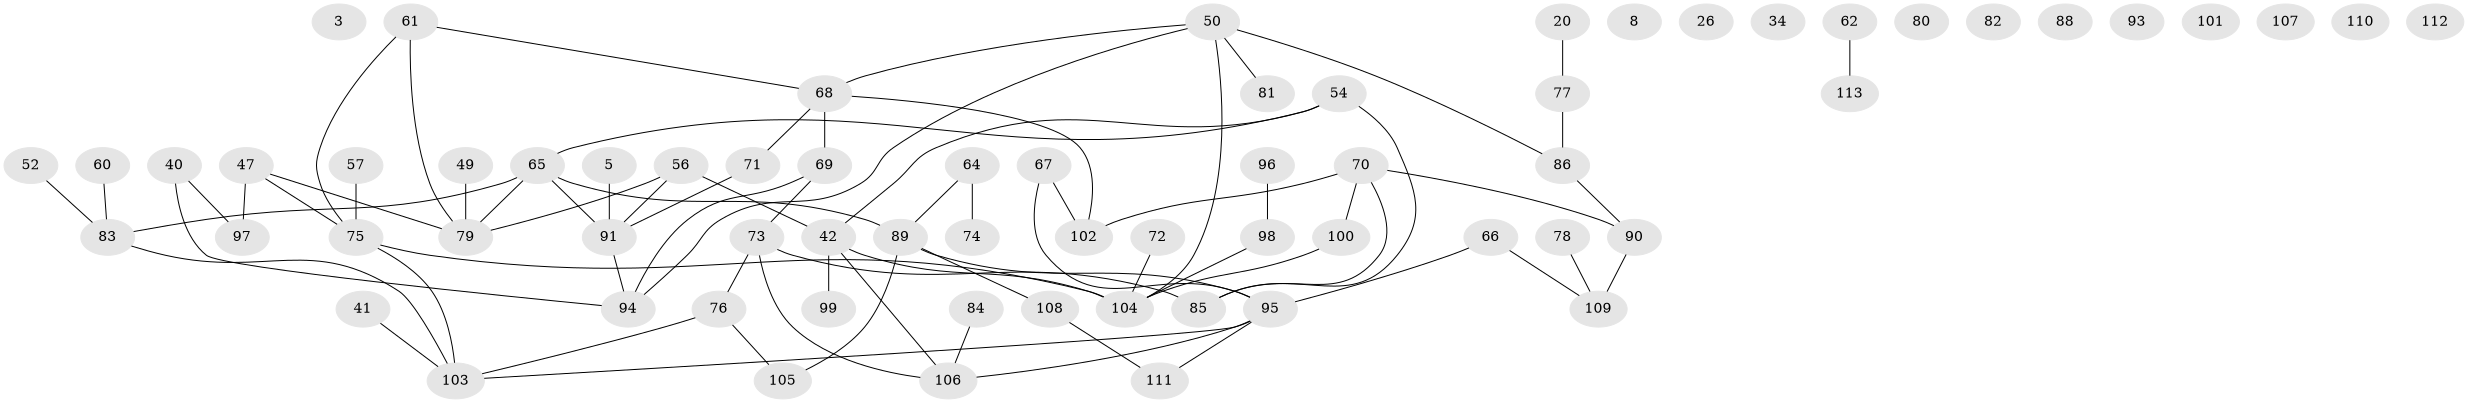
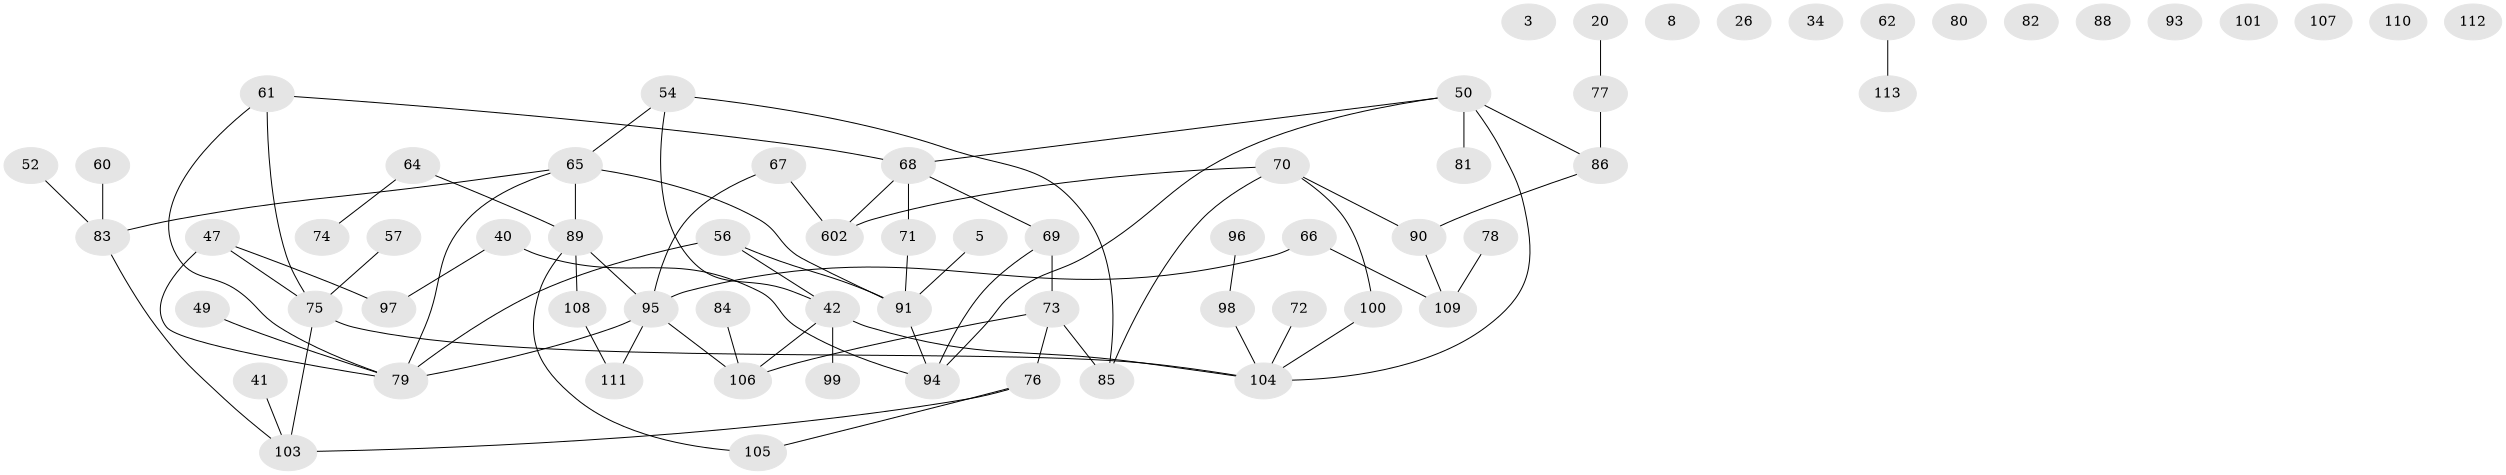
(1084, 237) -> (835, 237)
(868, 355) -> (525, 354)
